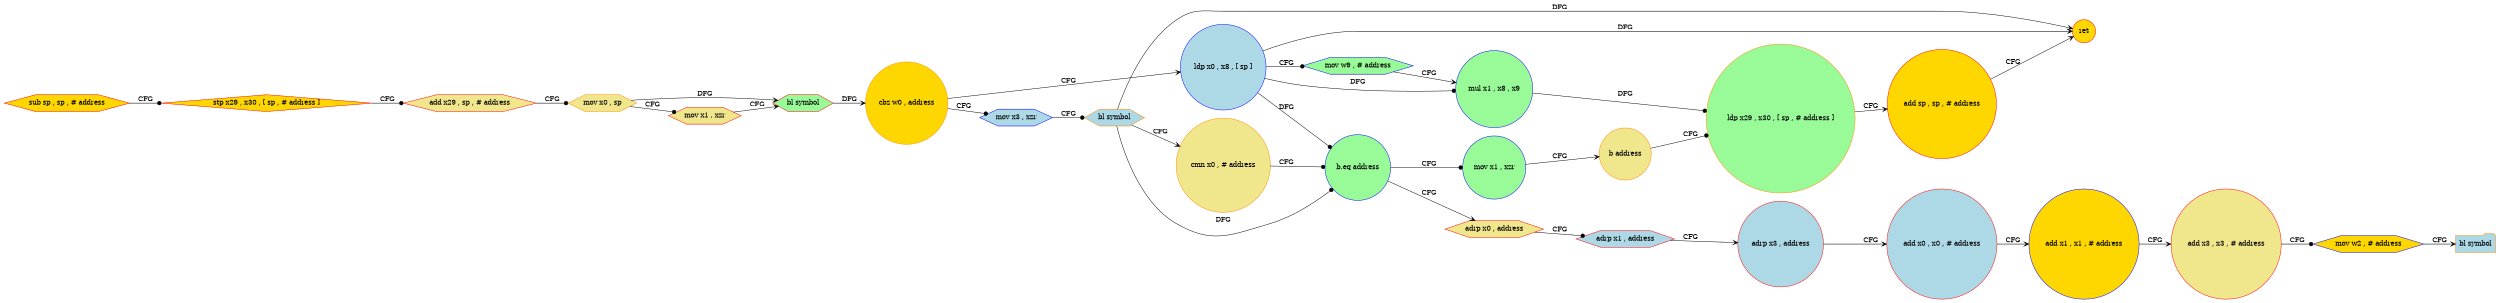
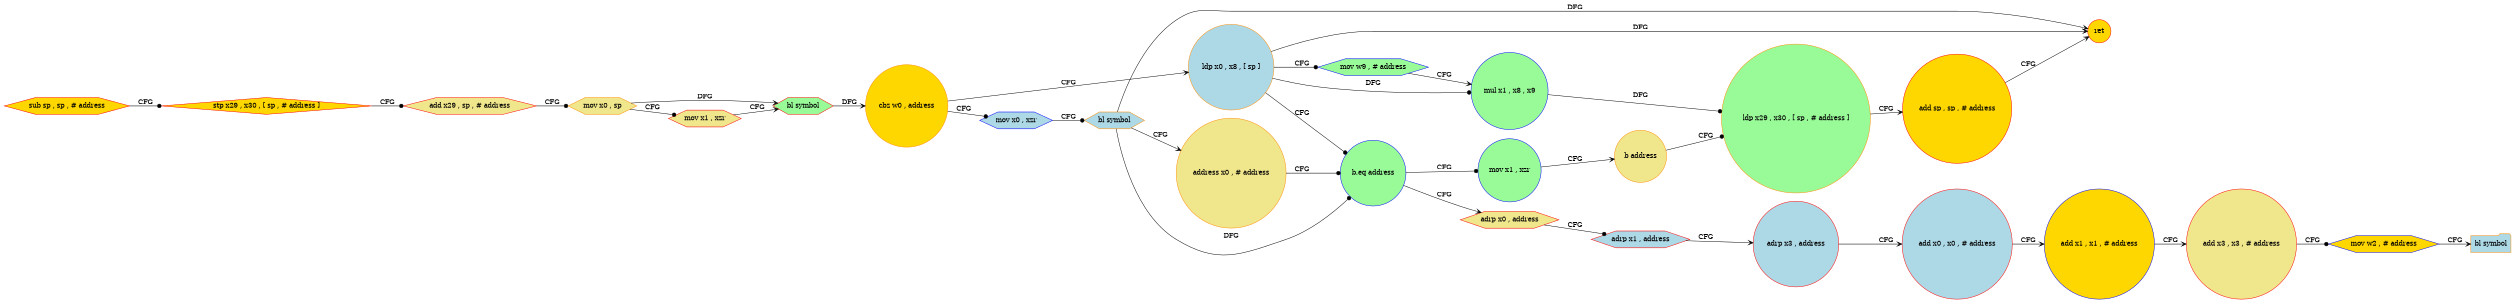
(1223, 67) -> (1231, 67)
(1286, 108) -> (1302, 113)
(1016, 118) -> (1016, 120)
(1223, 165) -> (1231, 173)
